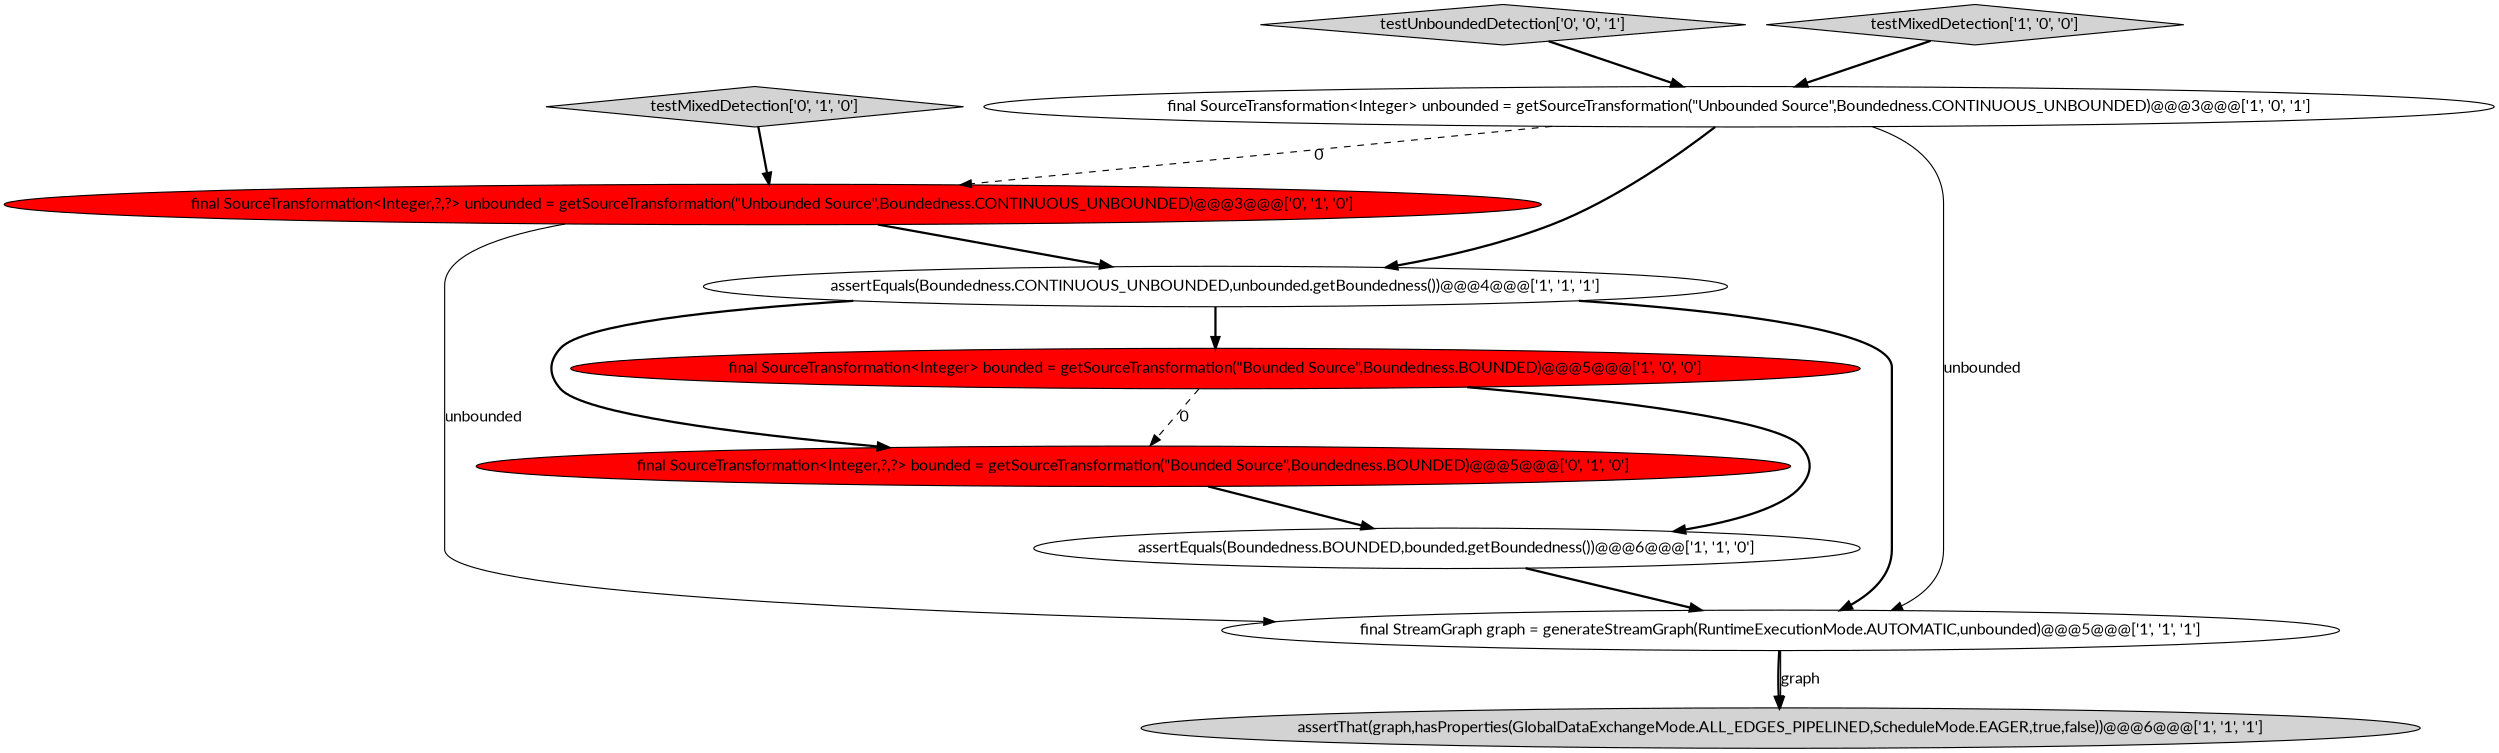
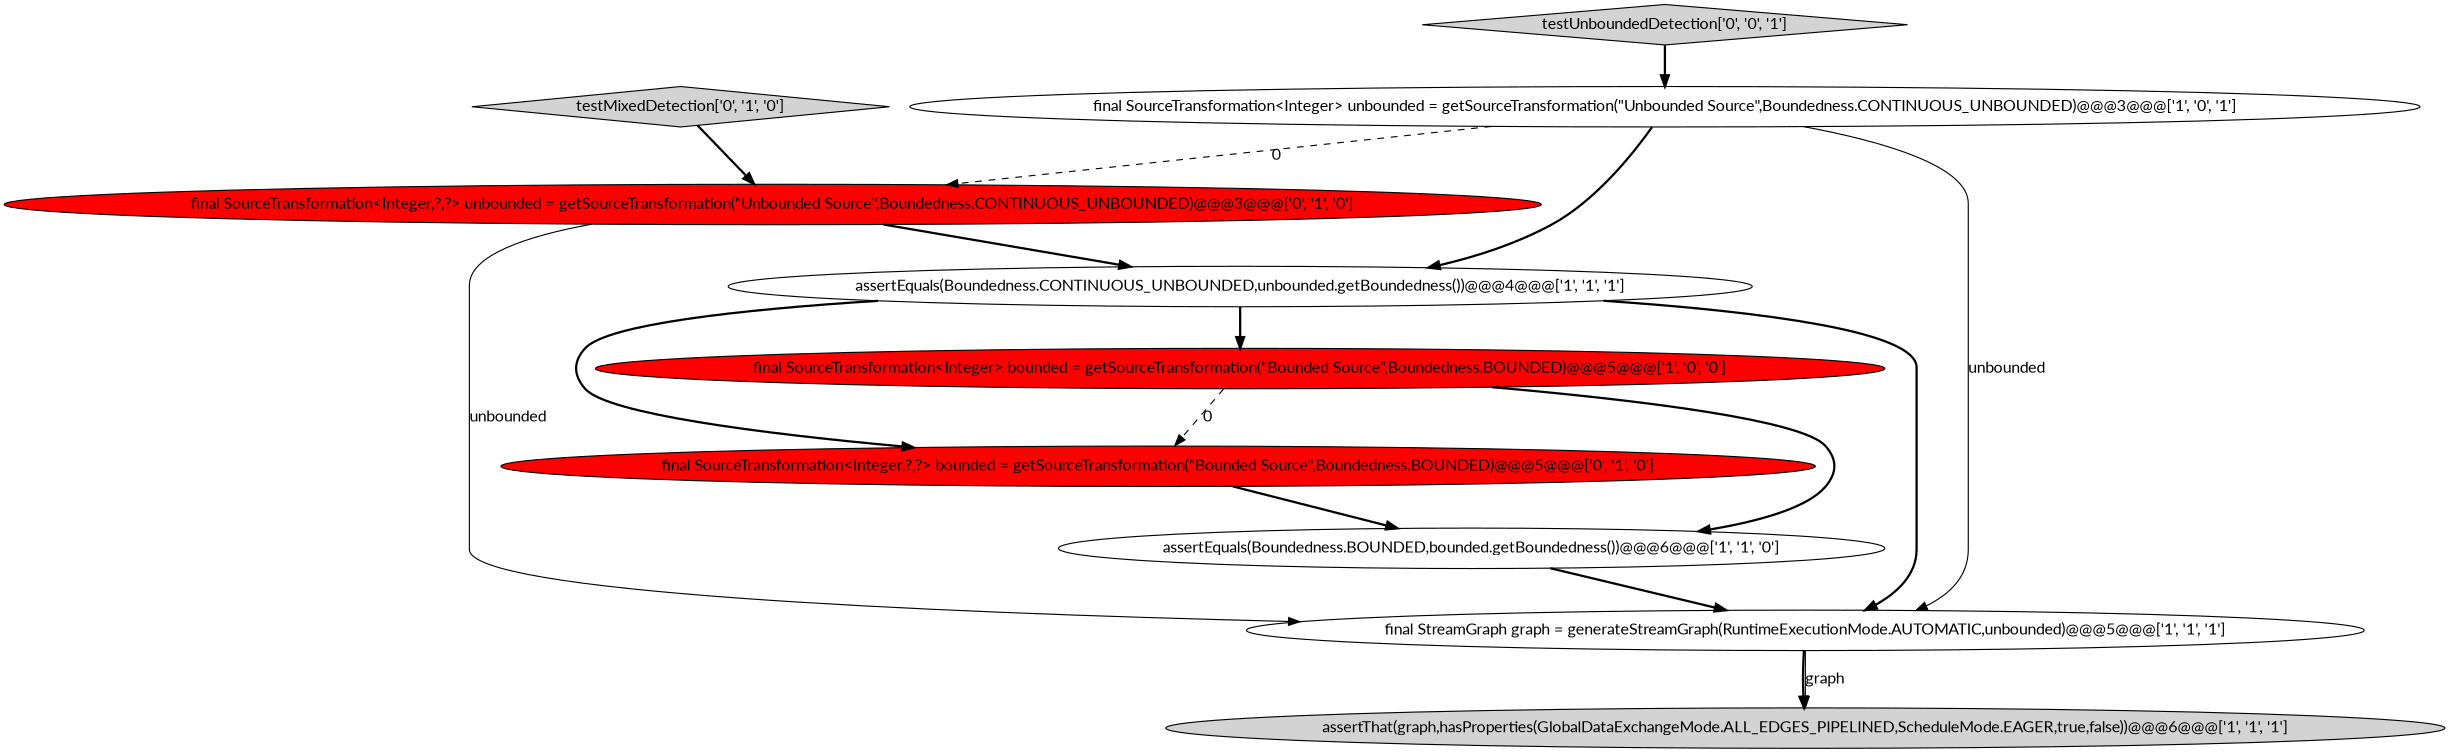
(1975, 25) -> none
